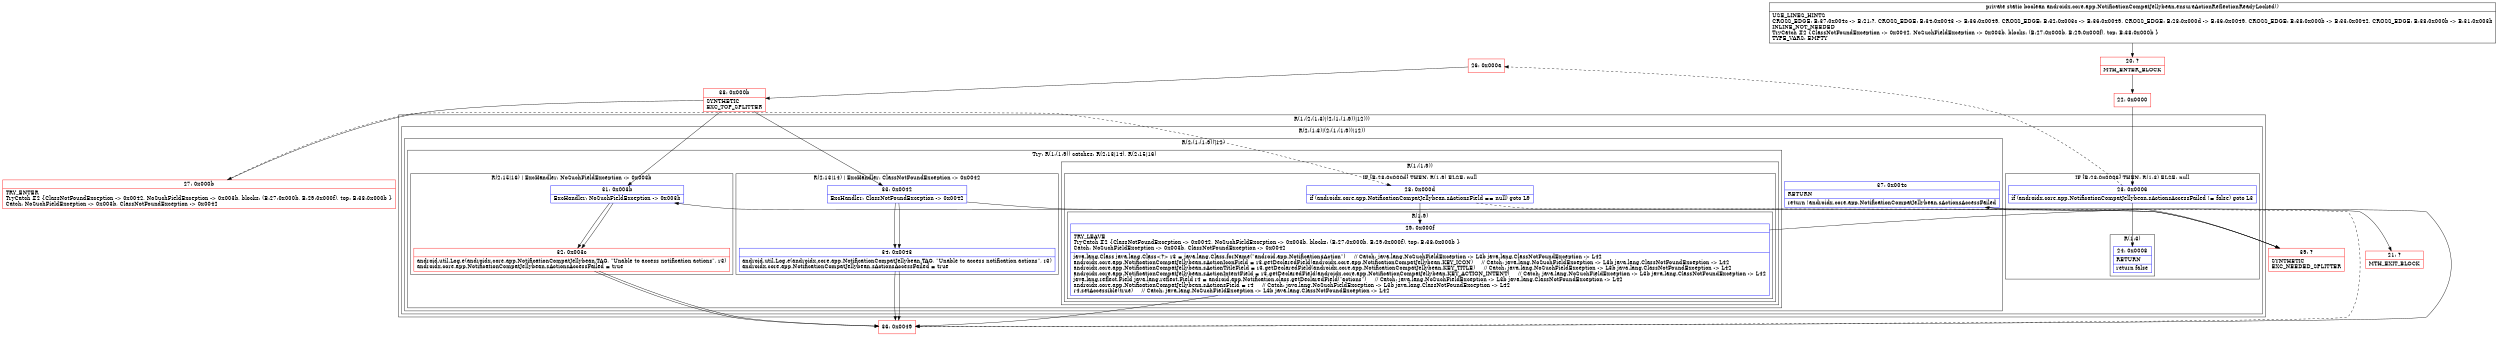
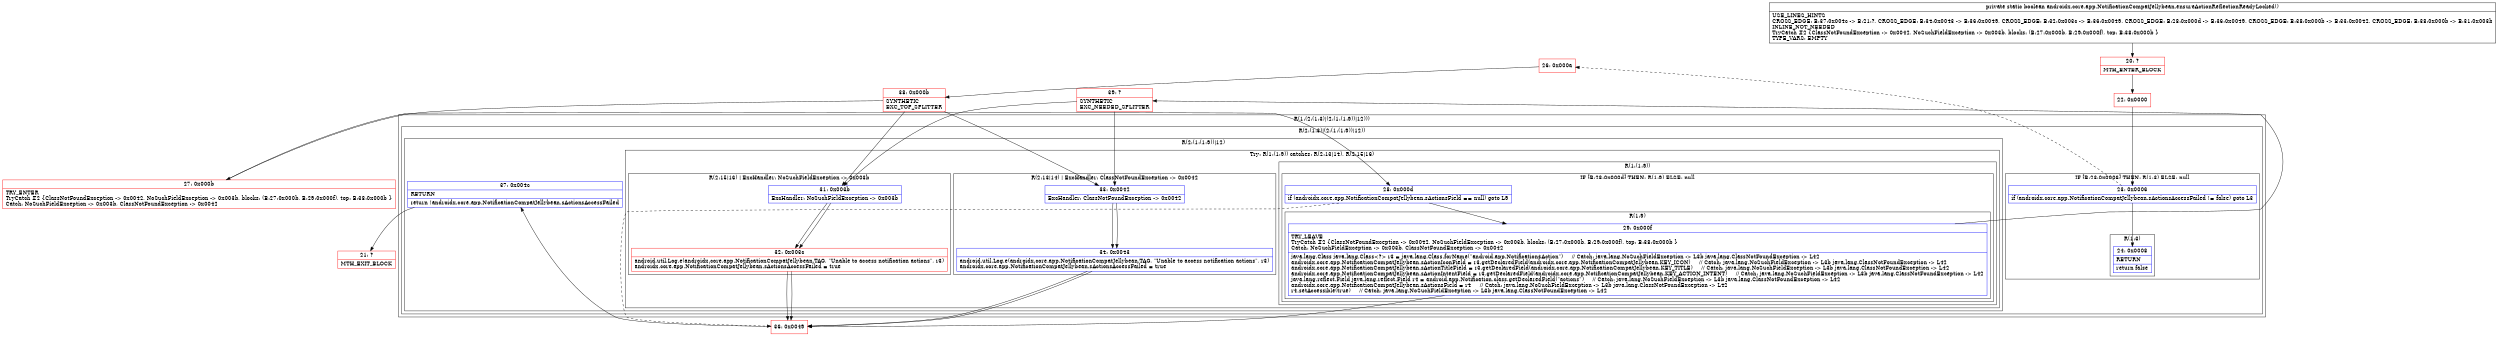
(805, 112) -> (811, 112)
(1624, 209) -> (1115, 147)
